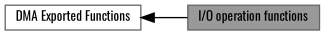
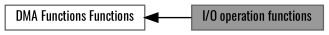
(73, 18) -> (75, 18)
